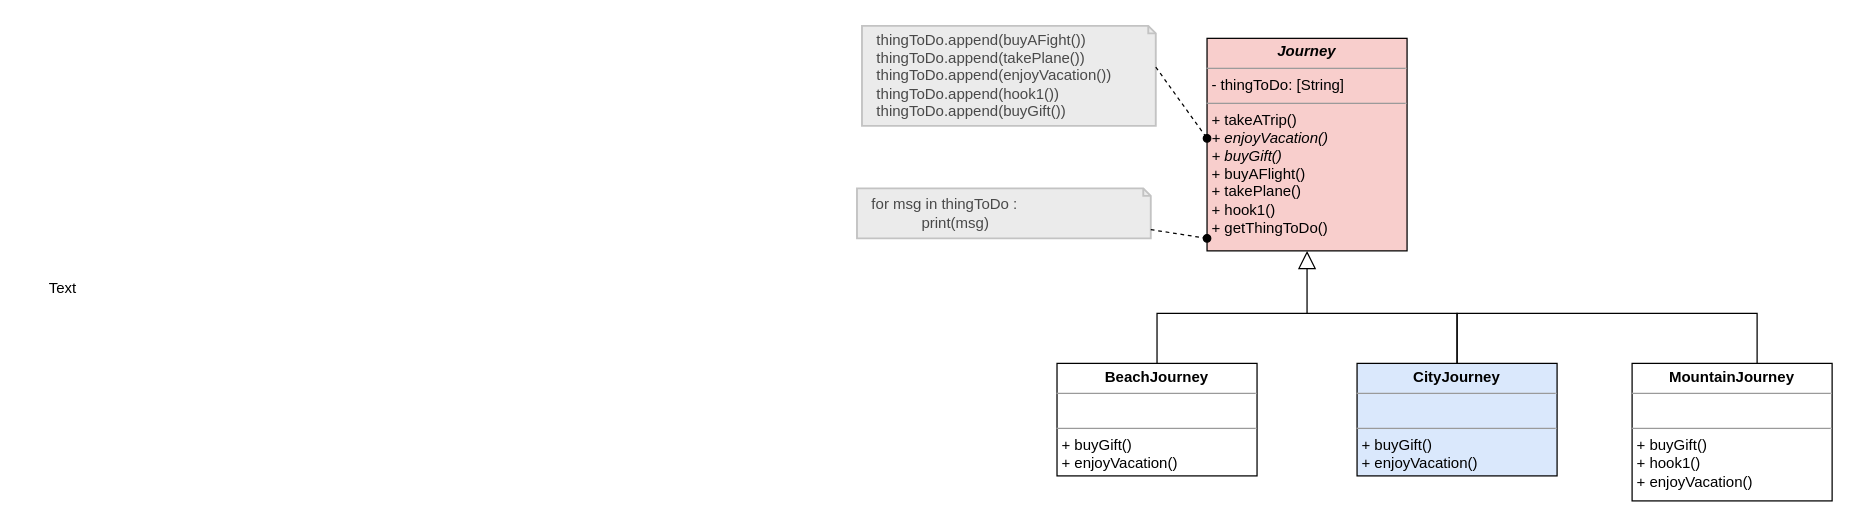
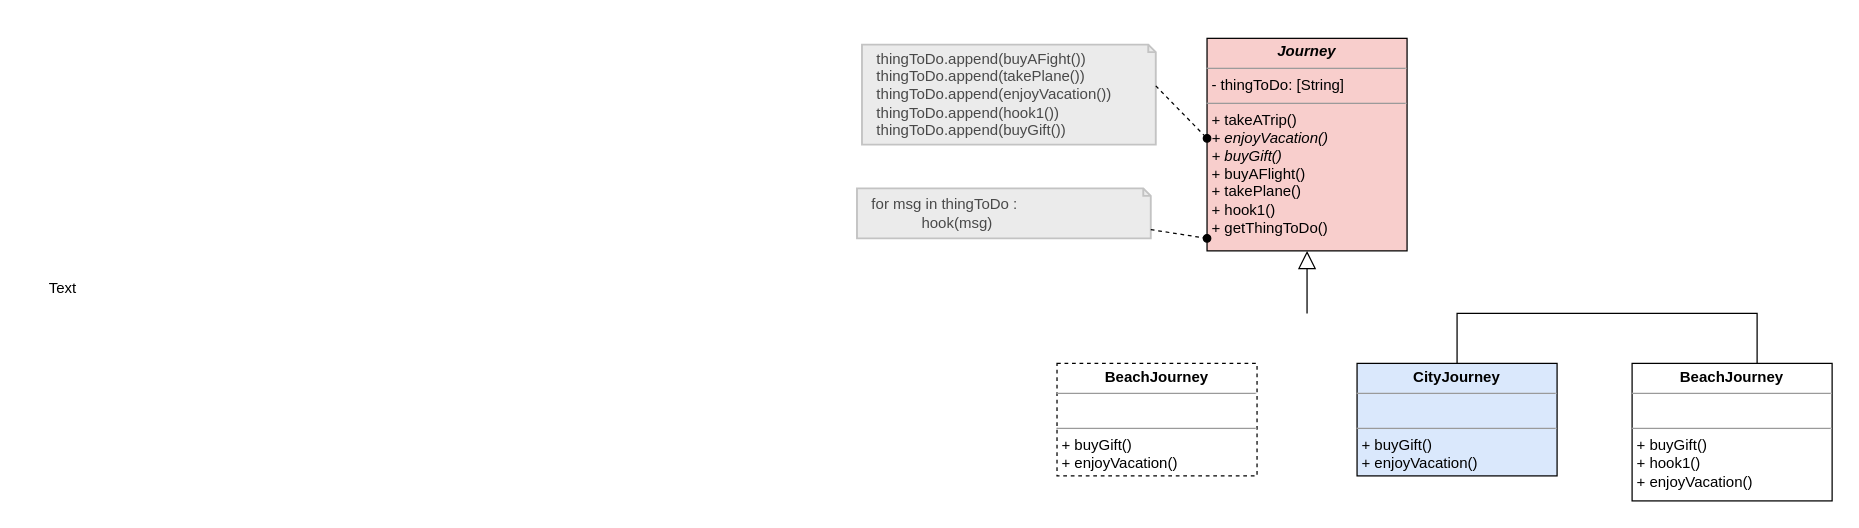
(1009, 76) -> (1009, 94)
(951, 213) -> (951, 213)
(1280, 313) -> none
(1699, 399) -> (1699, 399)
(1157, 419) -> (1157, 419)
